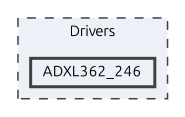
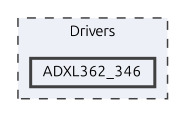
(93, 73) -> (93, 73)
